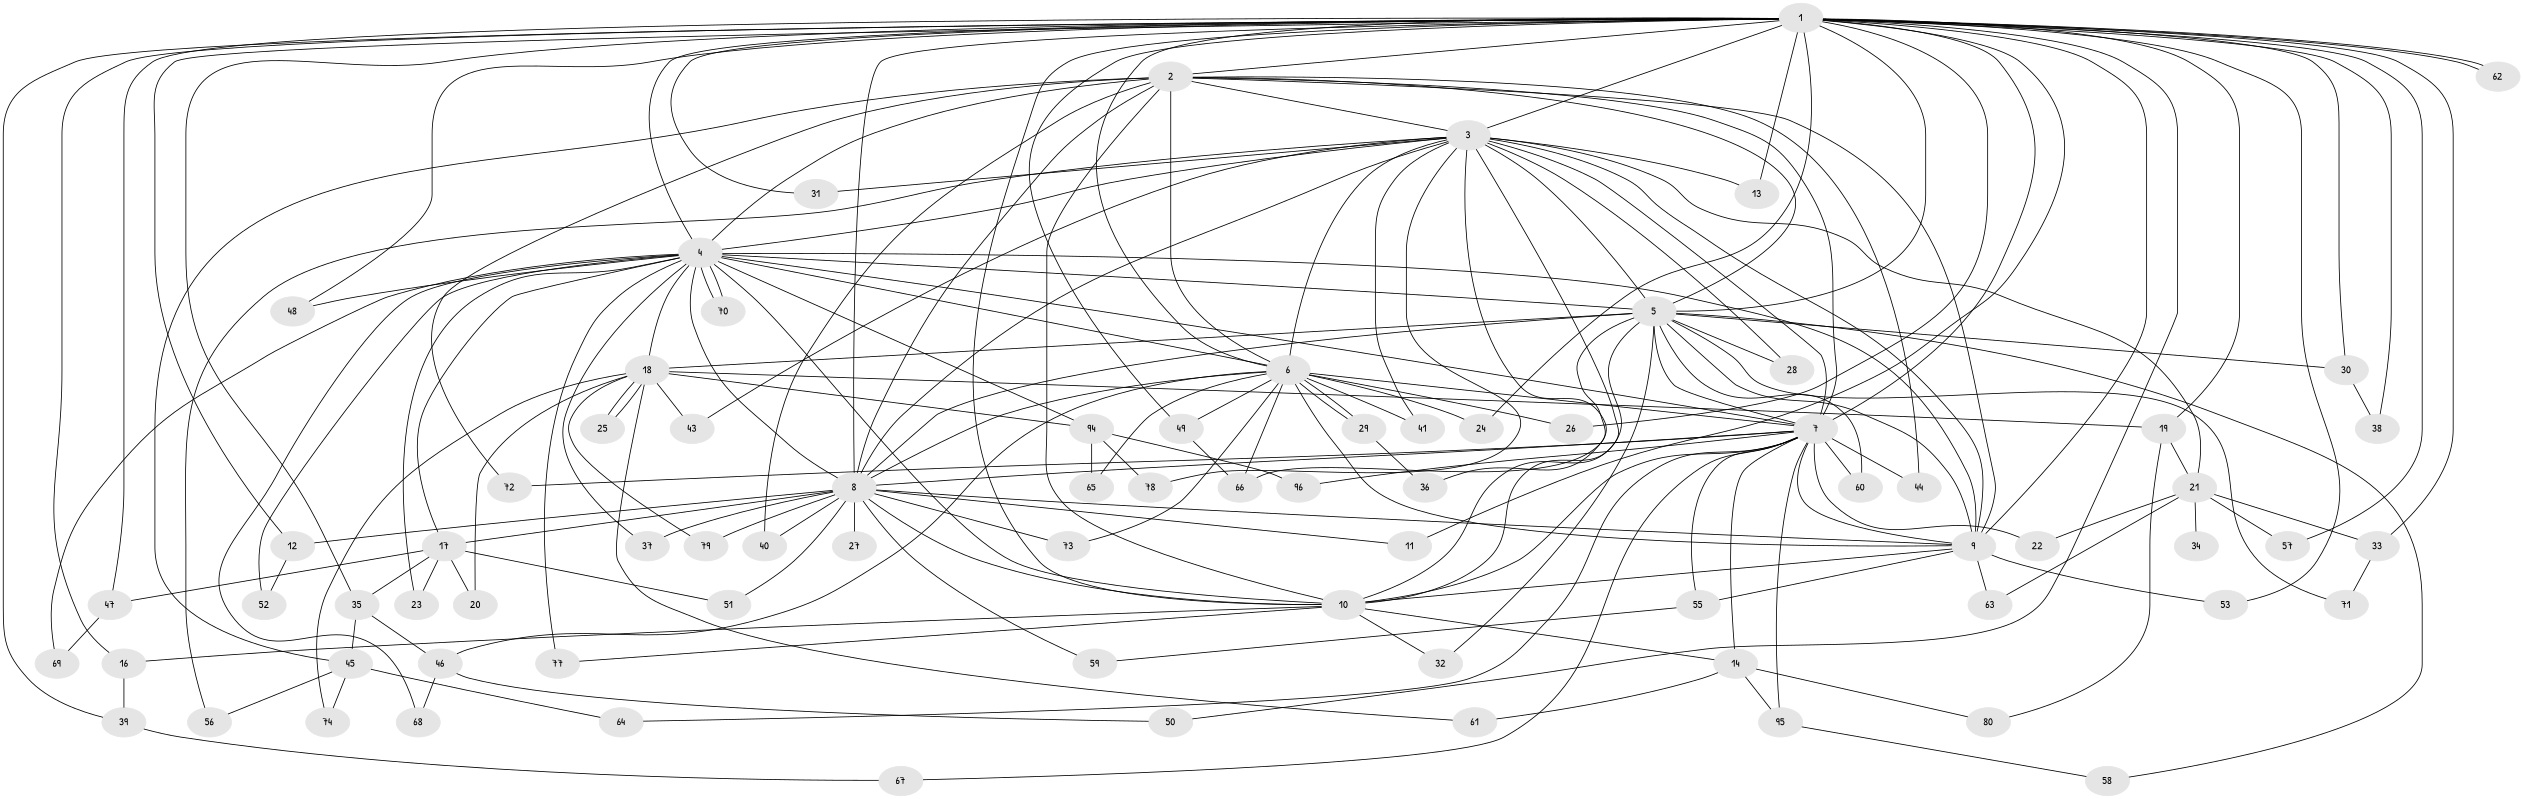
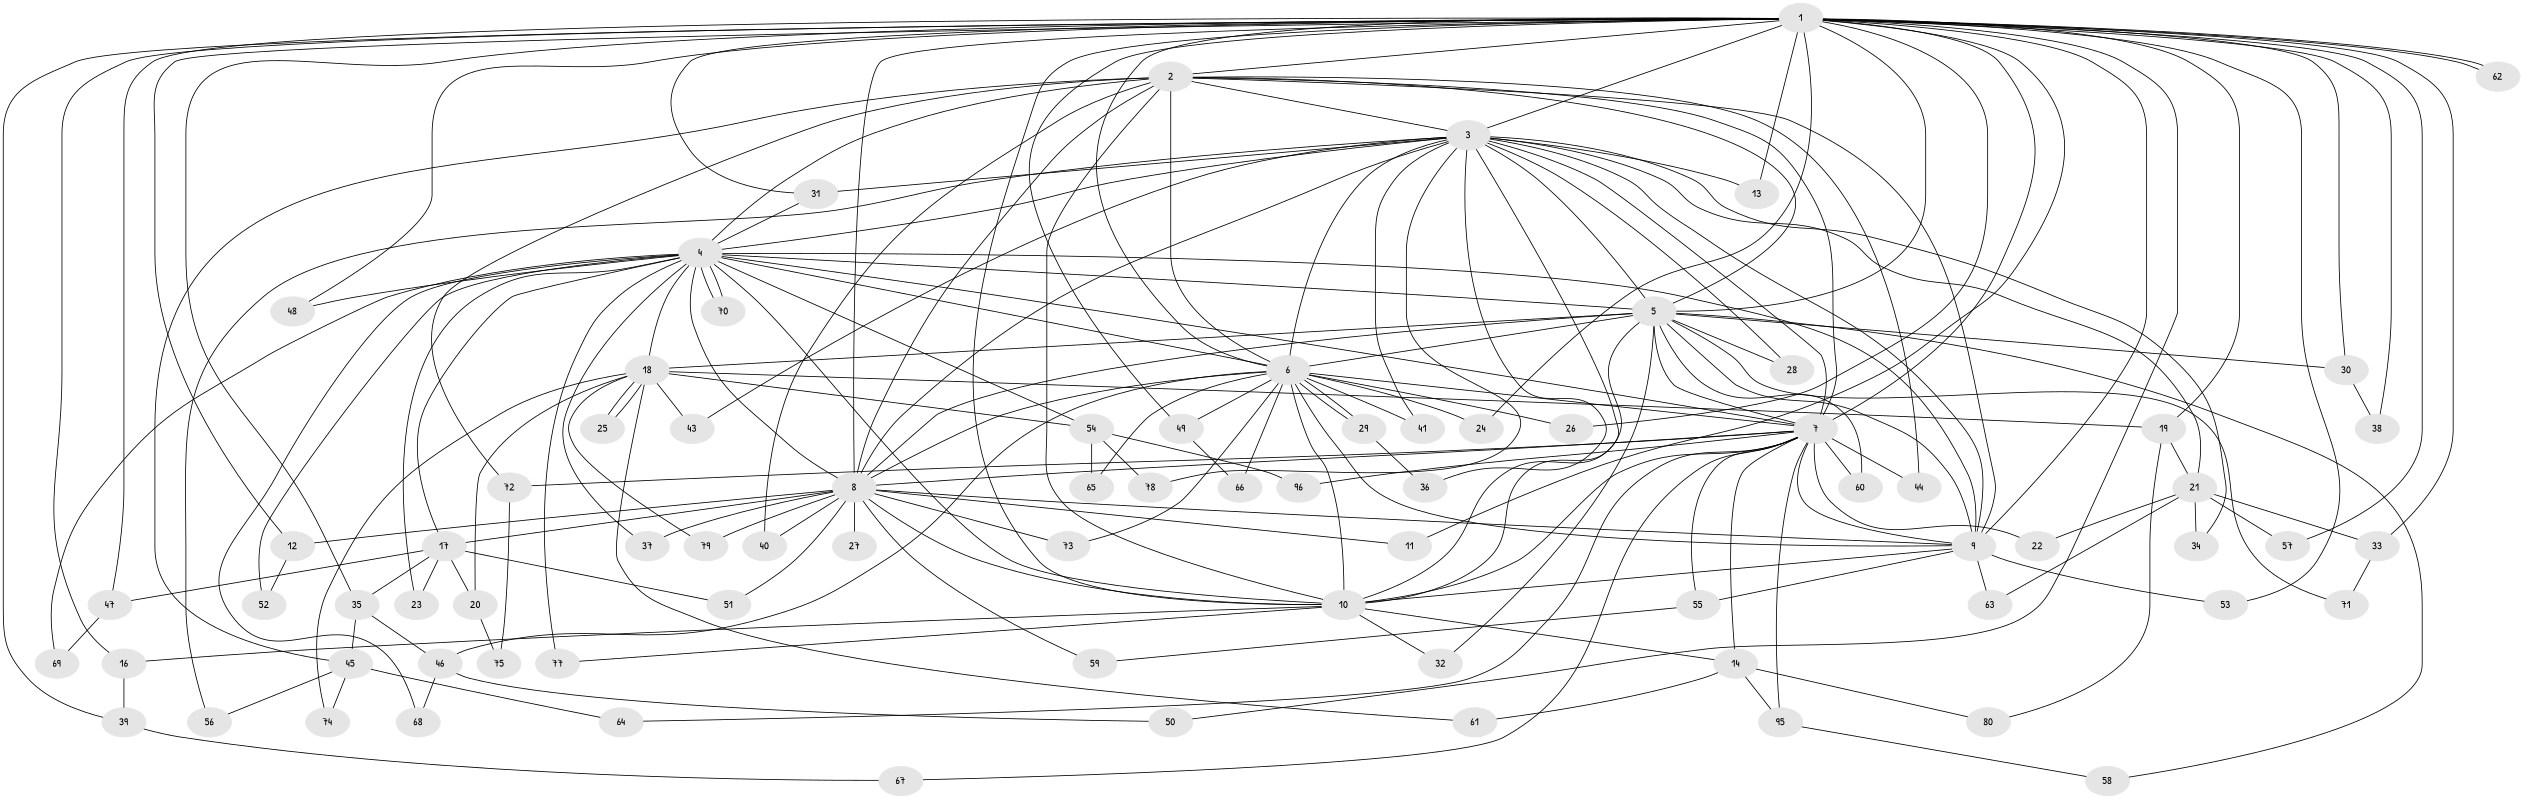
(1128, 26) -> (758, 223)
none -> (1930, 252)
(1092, 429) -> (1092, 429)
(1513, 470) -> (1471, 341)
none -> (1333, 489)
none -> (499, 664)
